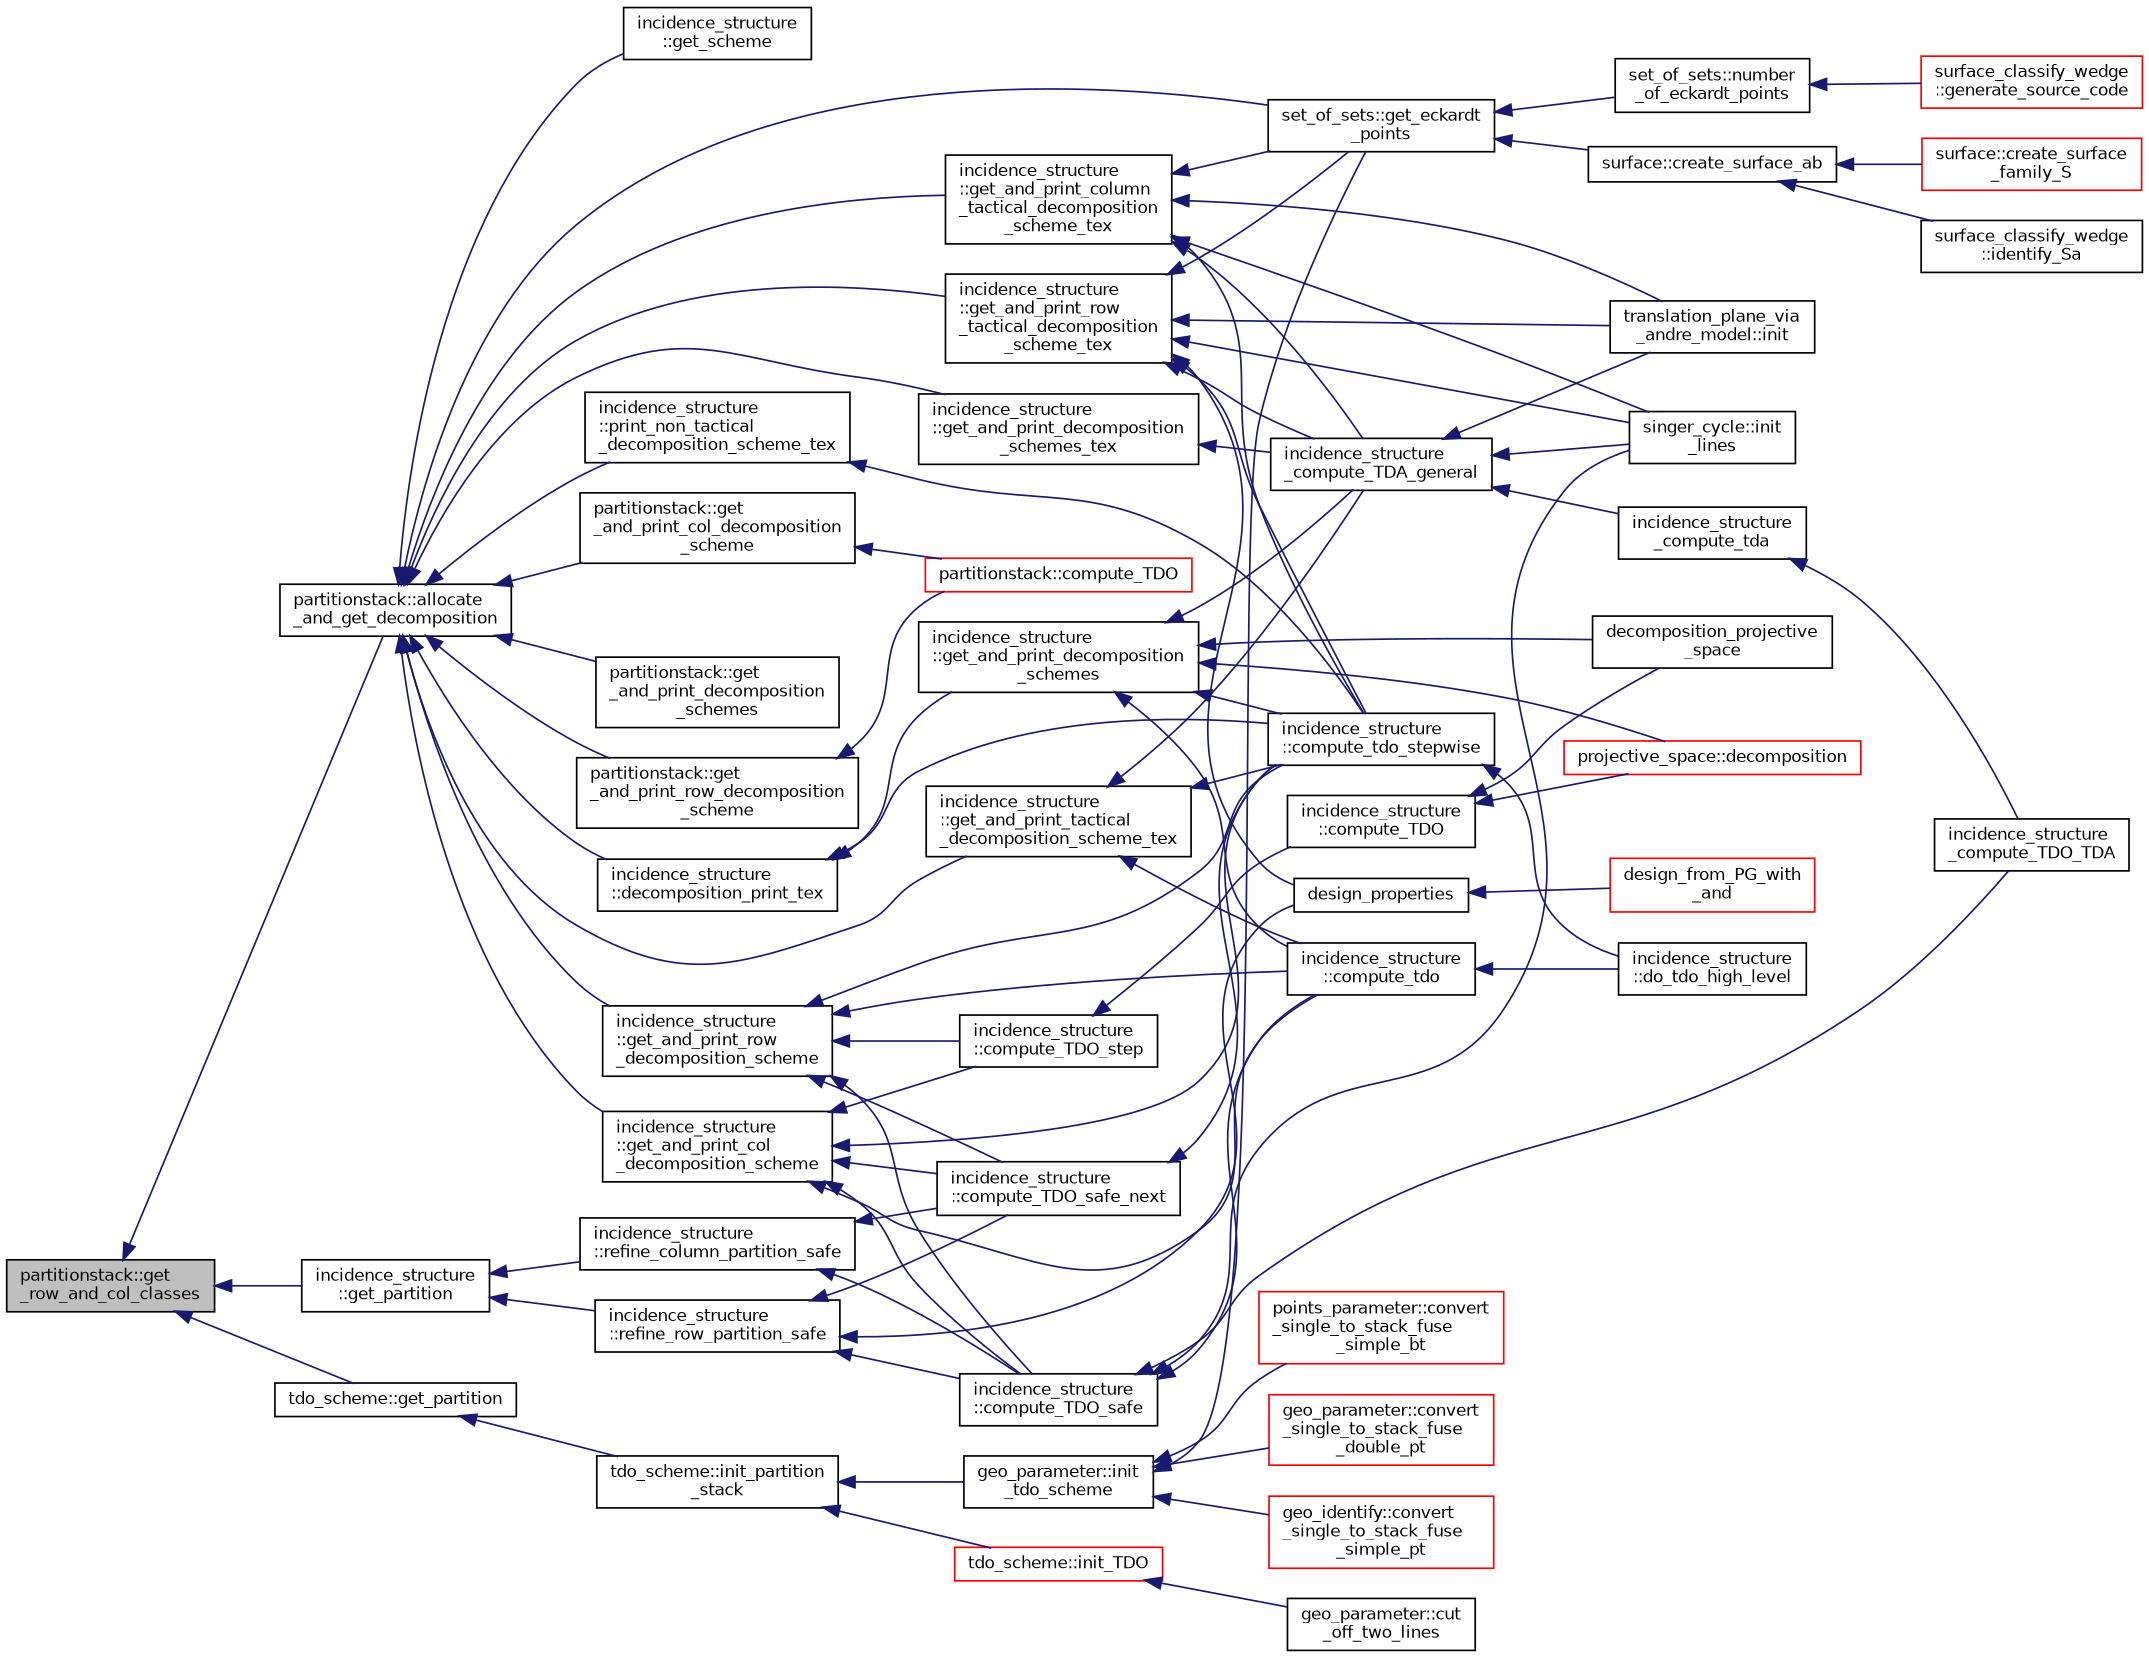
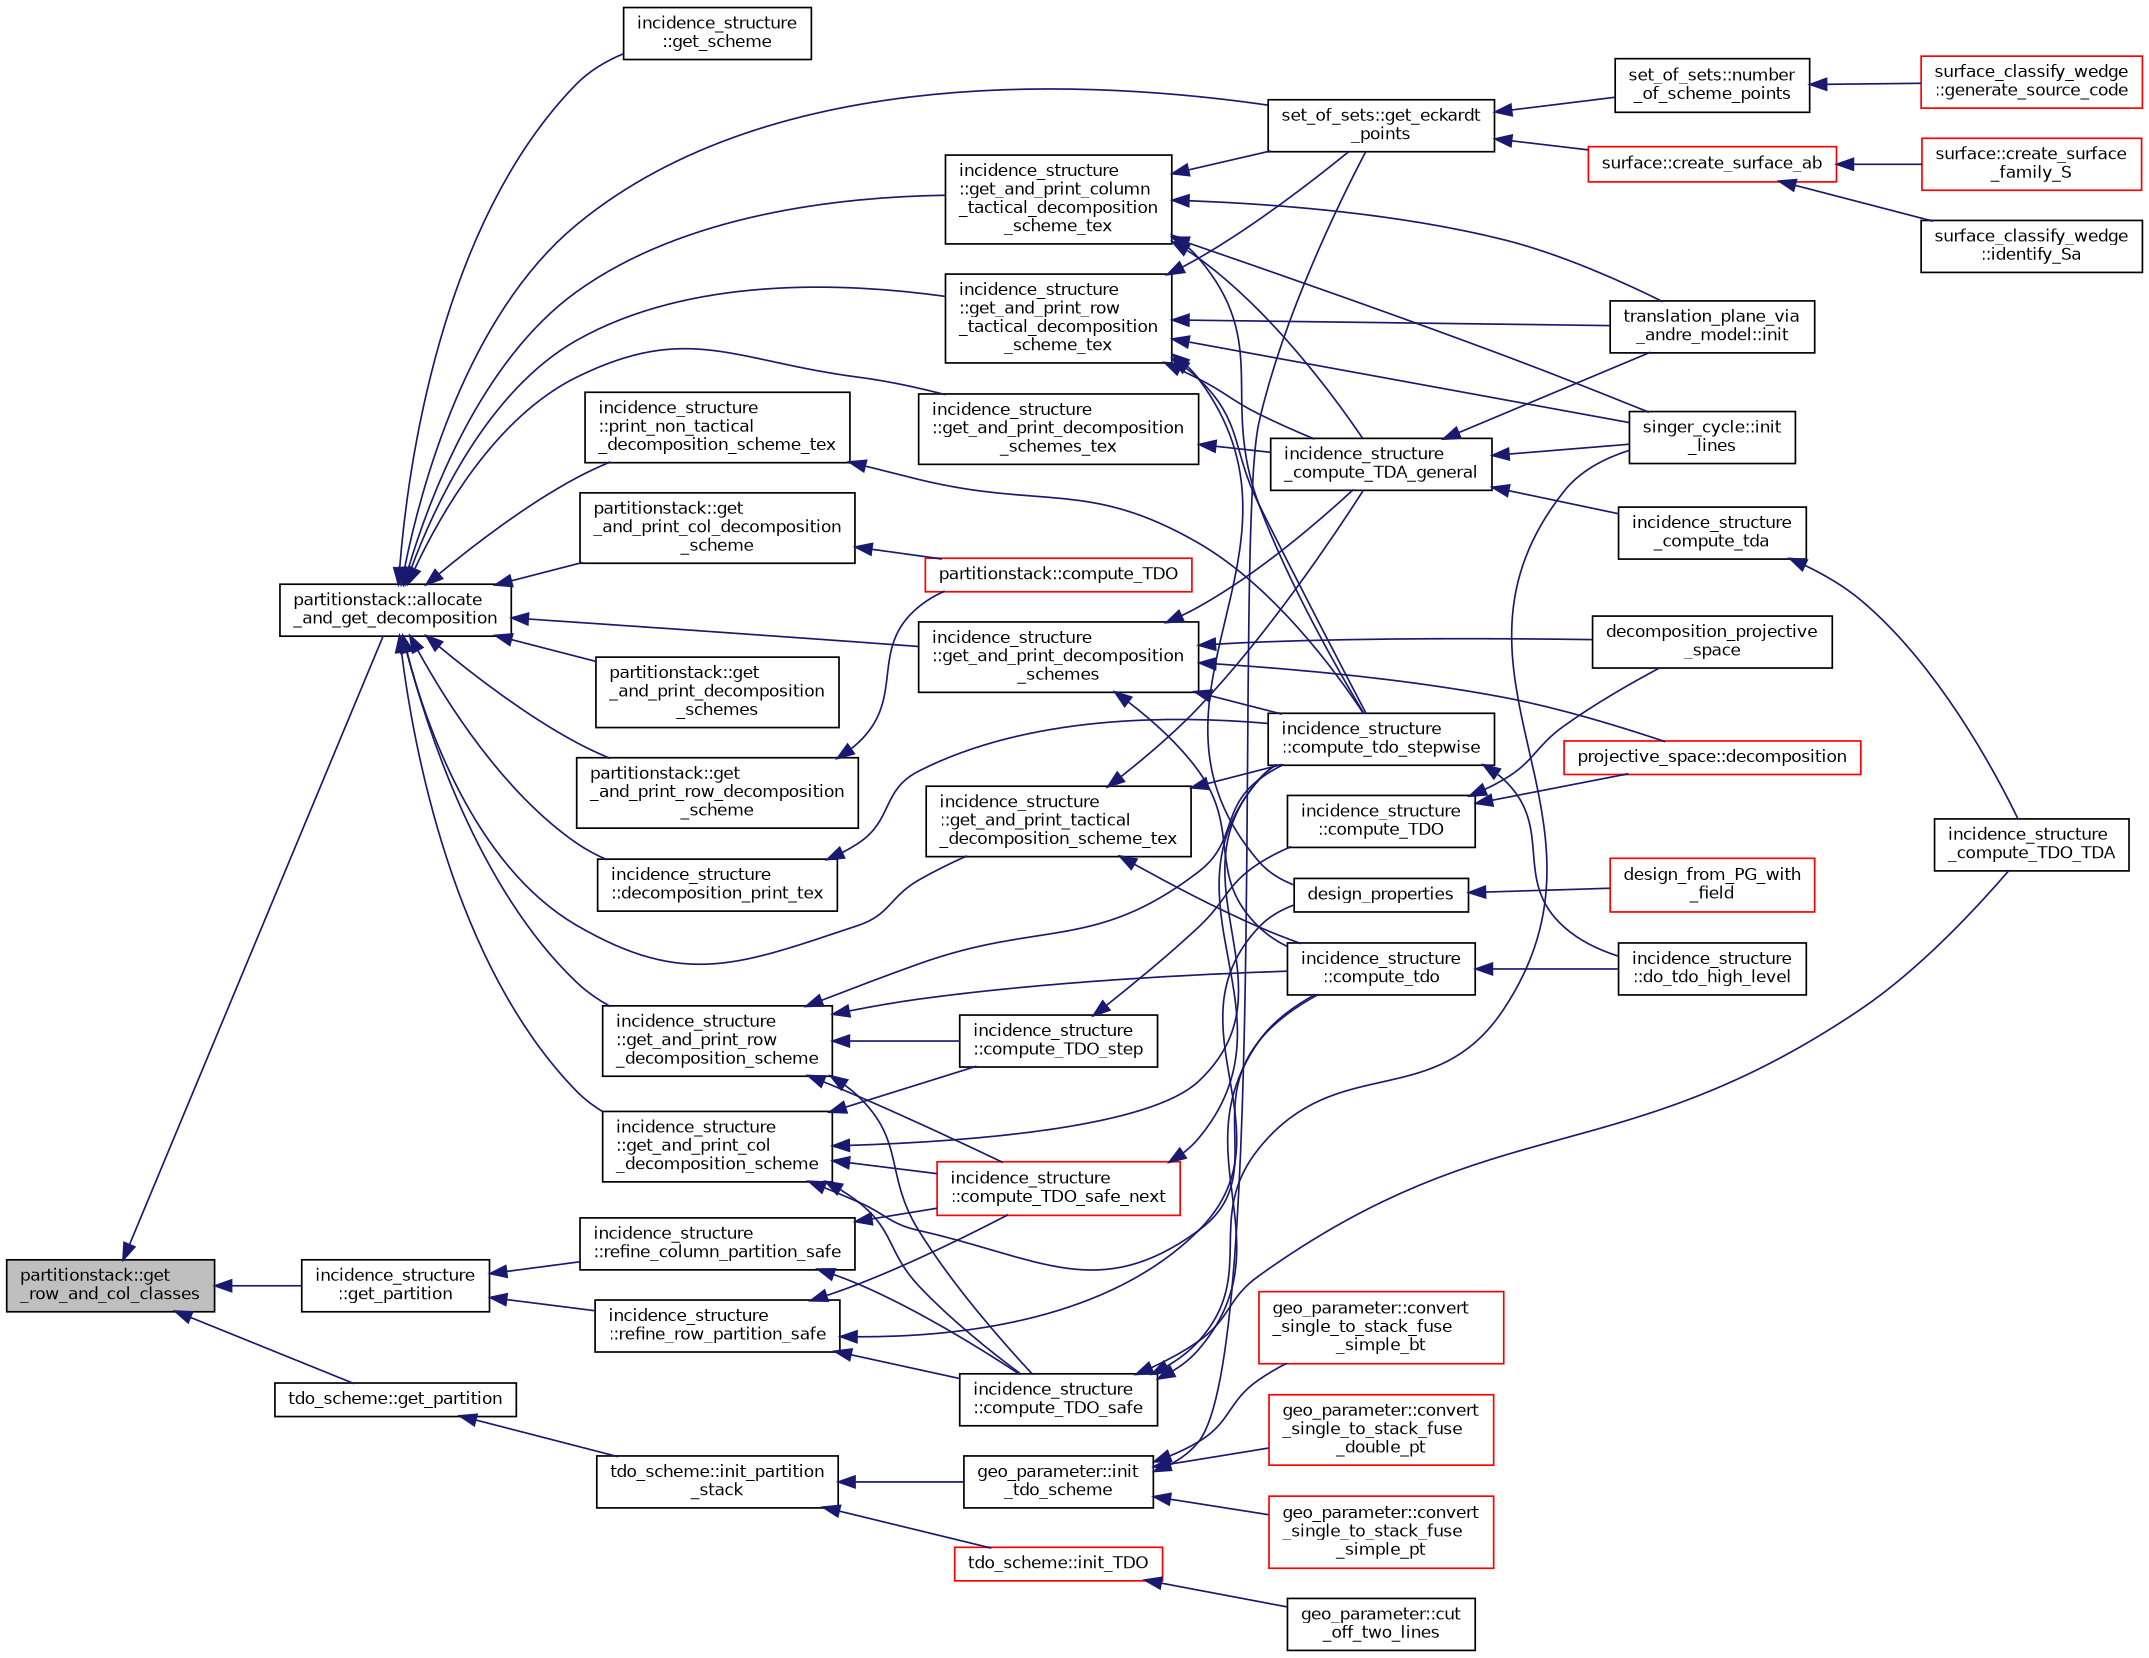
(1712, 85) -> (1712, 85)
(1712, 164) -> (1712, 164)
(892, 766) -> (723, 632)
(1712, 885) -> (1712, 885)
(1059, 1189) -> (1059, 1189)
(1381, 1328) -> (1381, 1328)
(1381, 1532) -> (1381, 1532)
